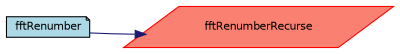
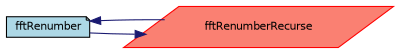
none -> (133, 20)
